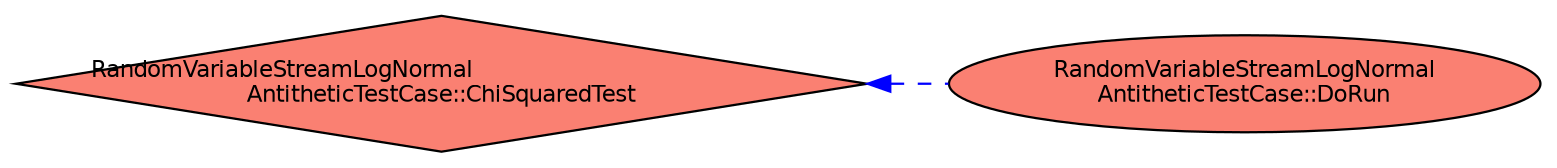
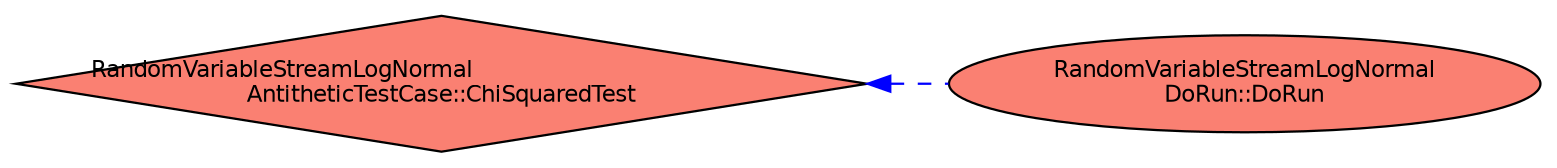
(1245, 84) -> (1245, 84)
